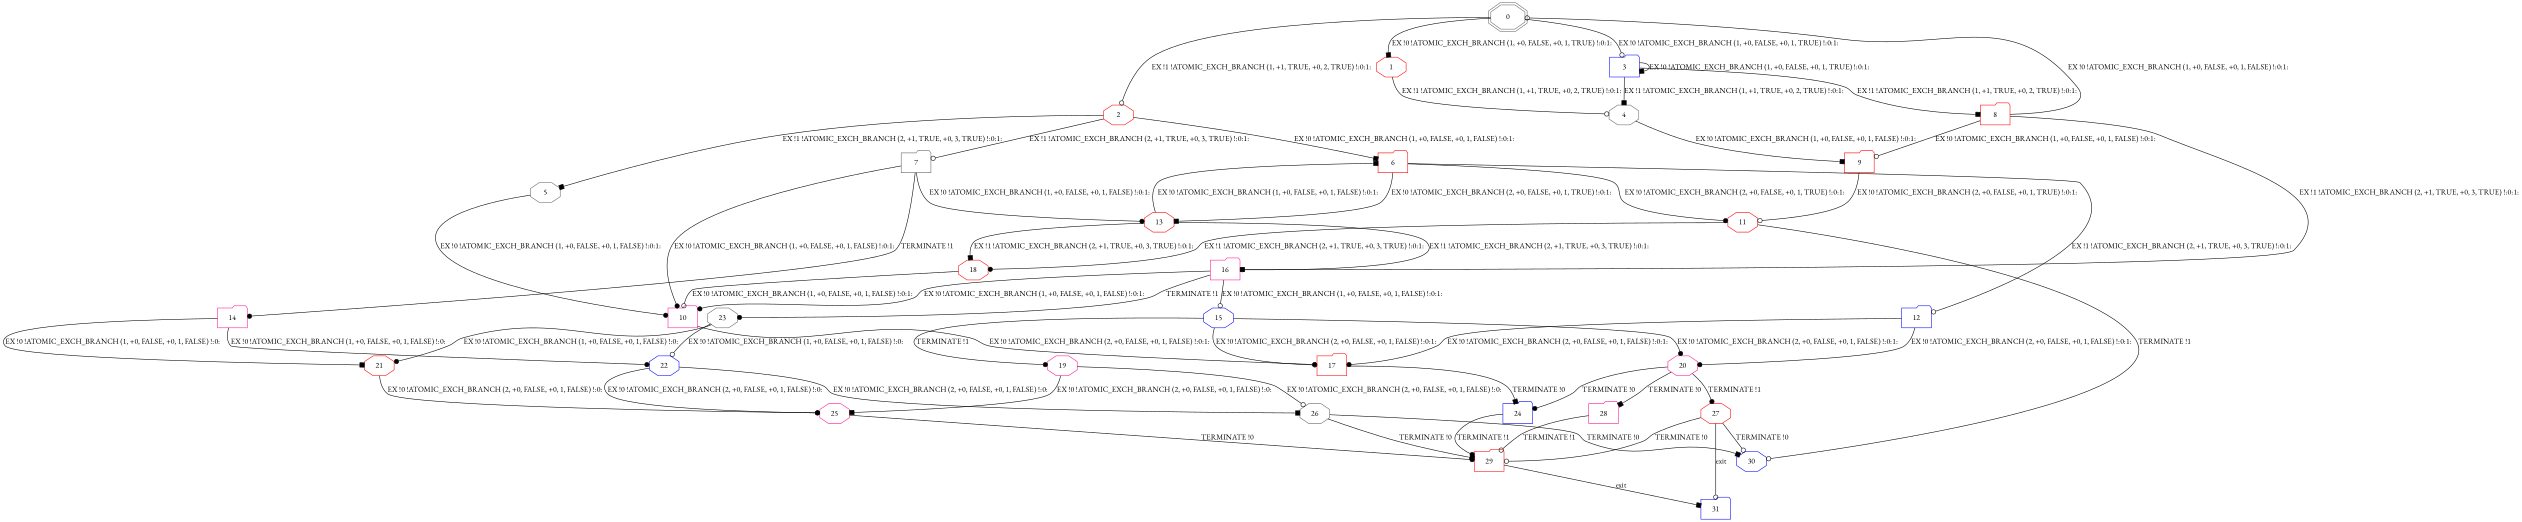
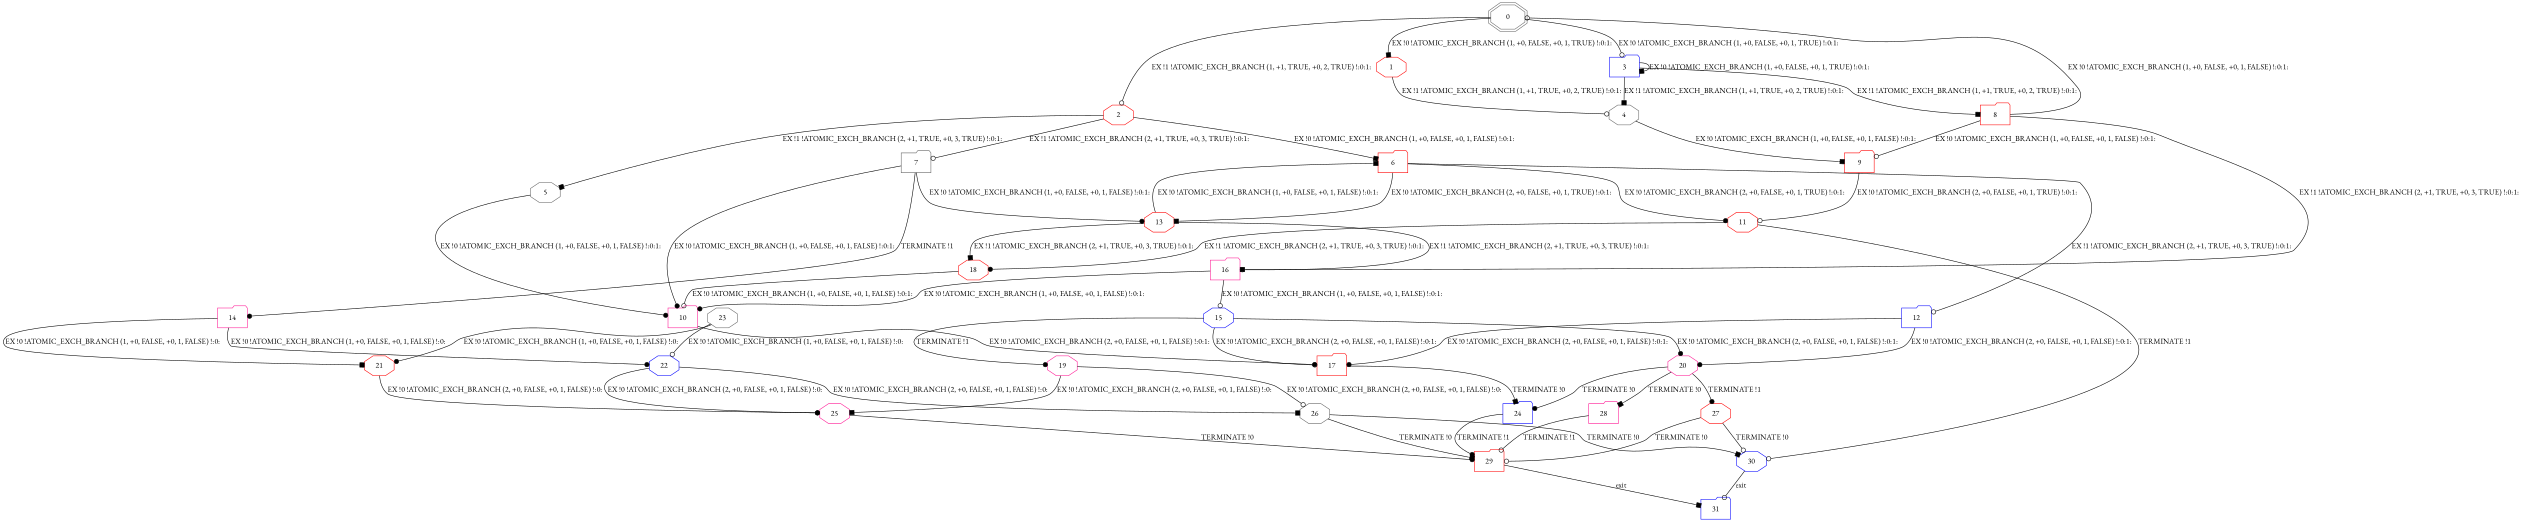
(979, 313) -> none
(1716, 459) -> (1735, 483)
